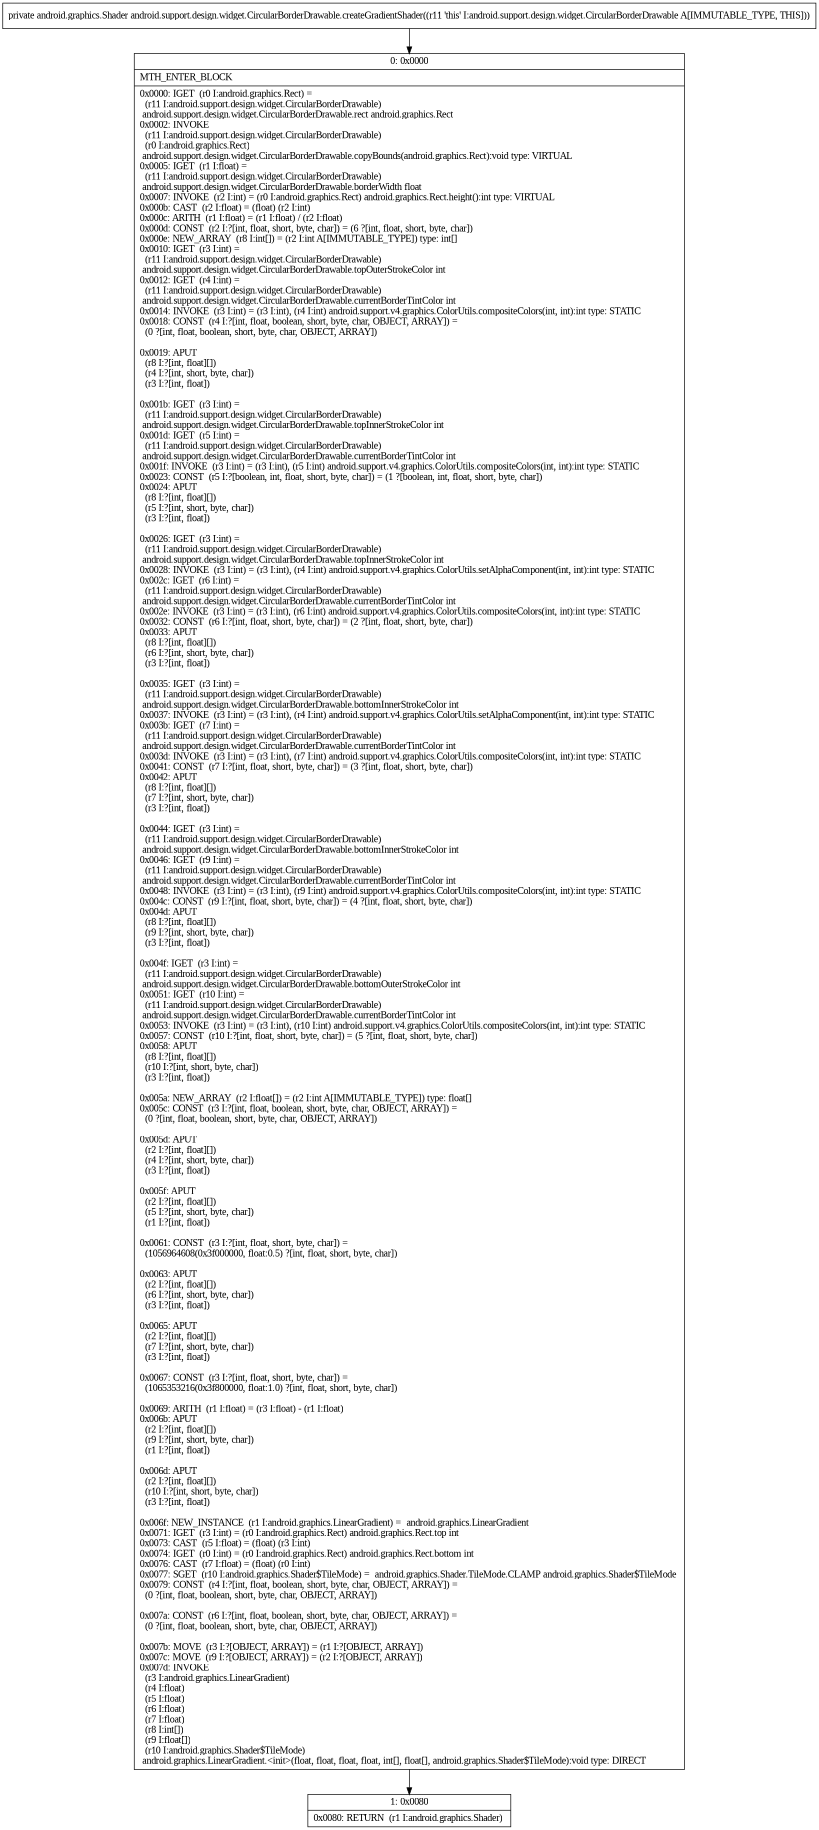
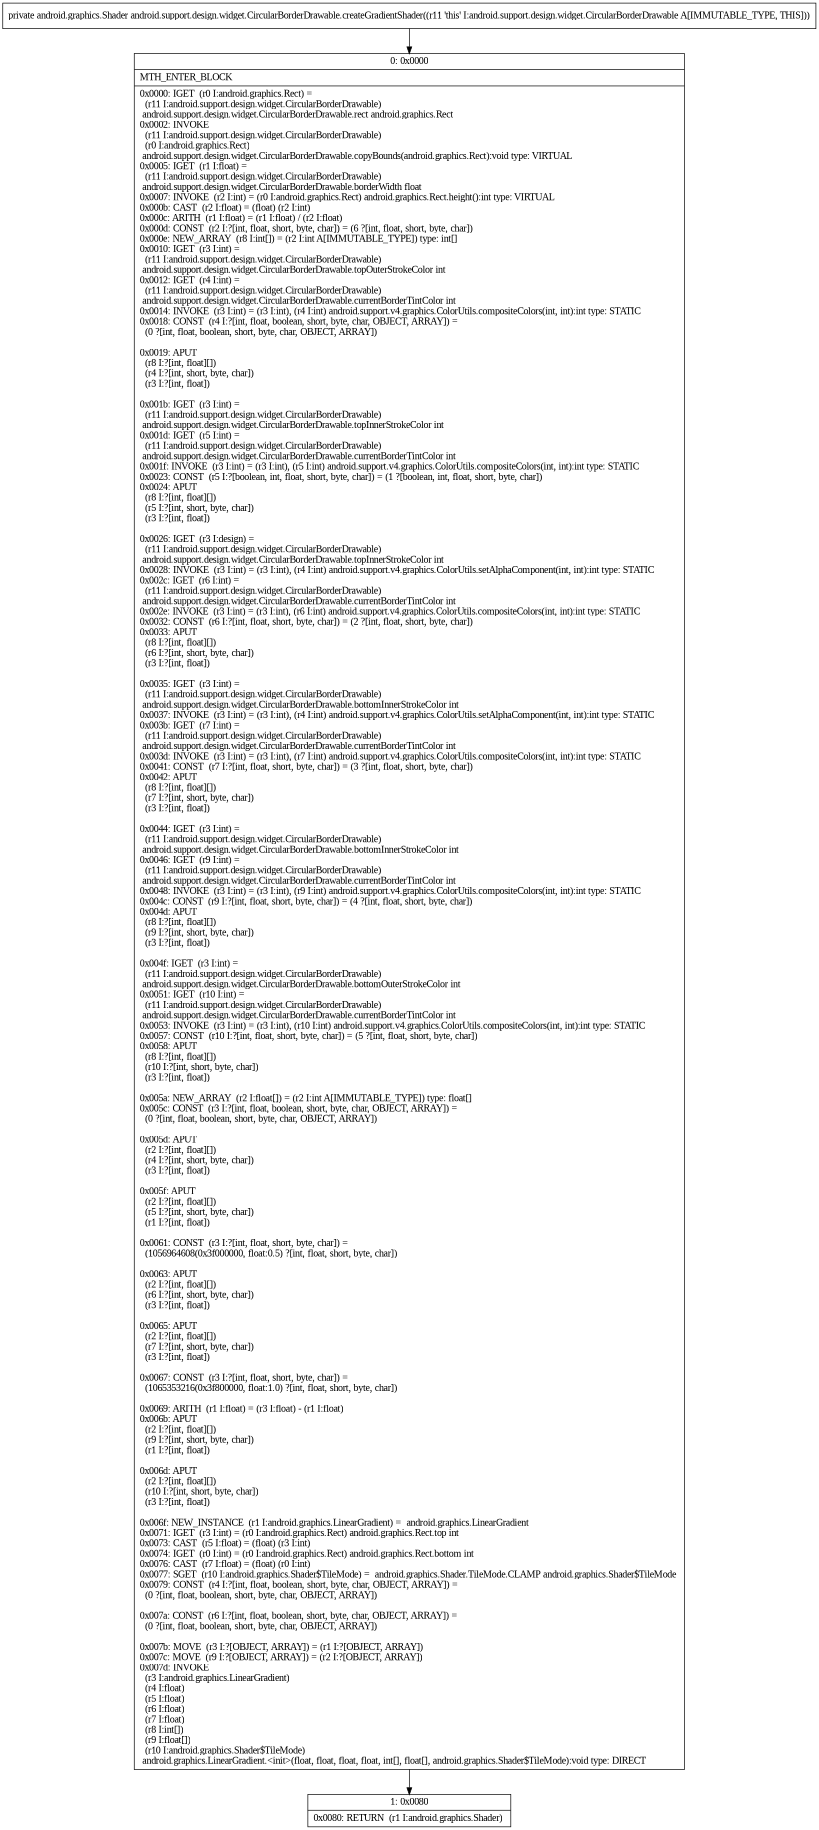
(191, 539) -> (198, 539)
